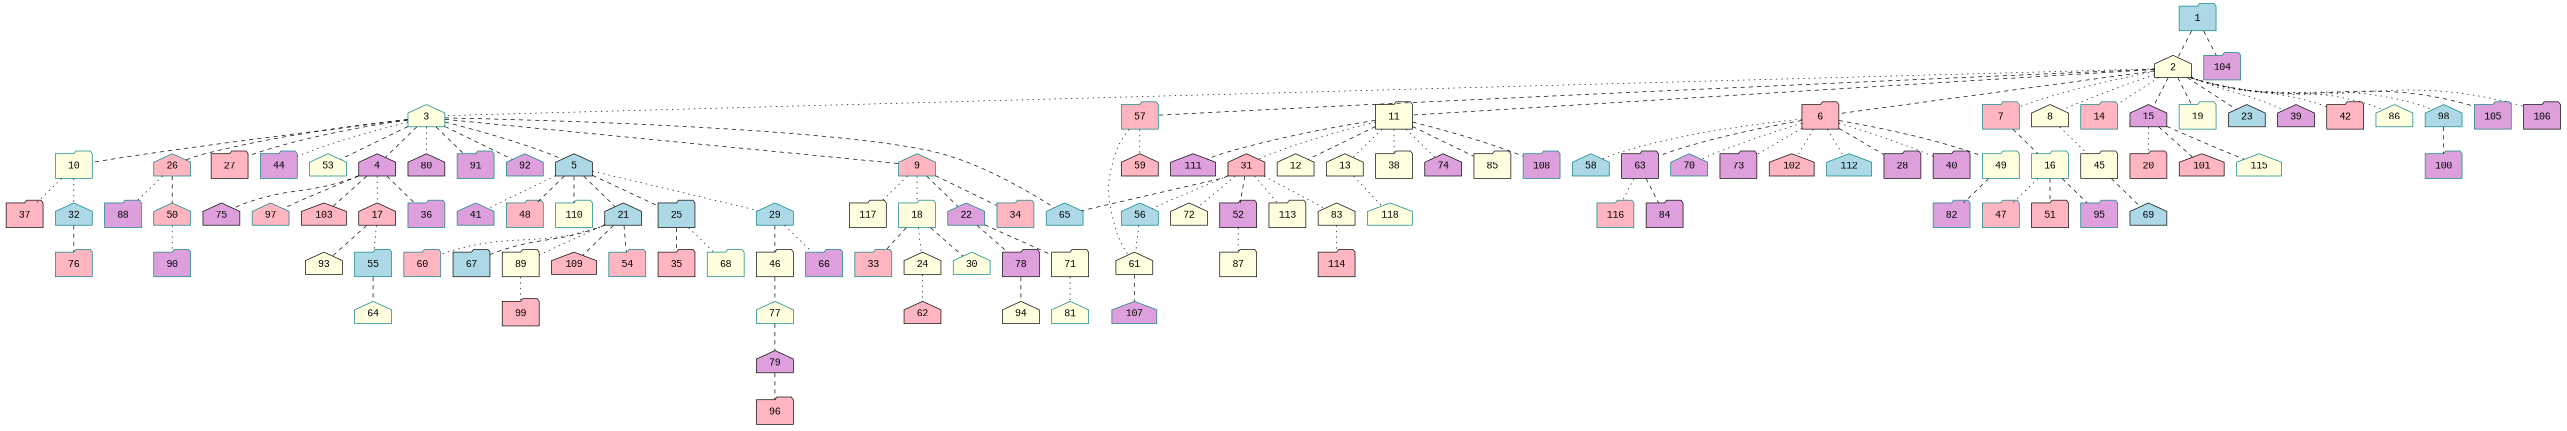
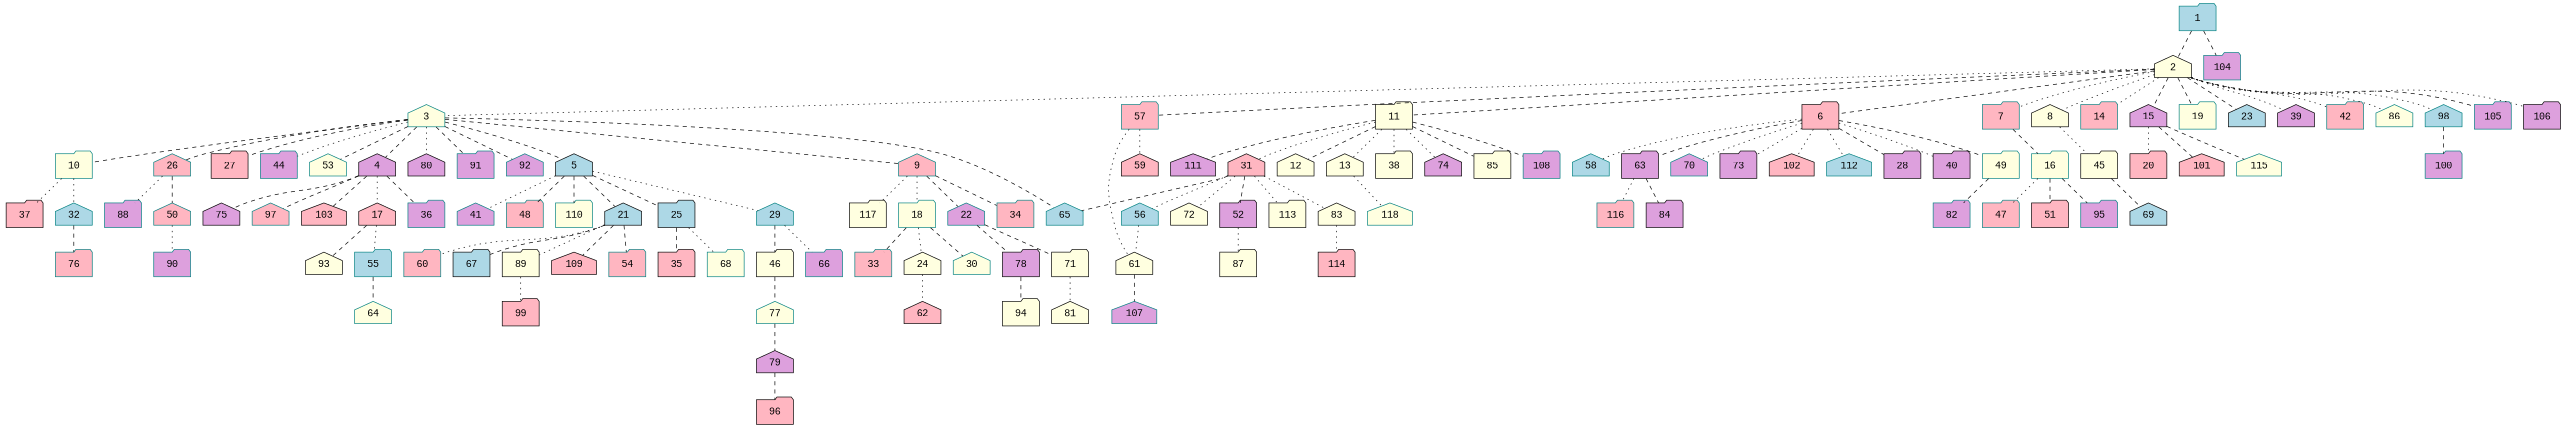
(2345, 117) -> (2345, 117)
(1021, 314) -> (1021, 314)
(1070, 314) -> (1070, 314)
